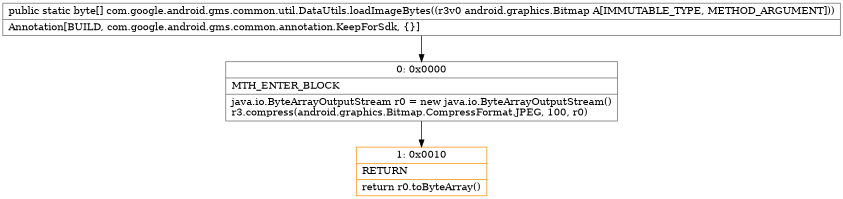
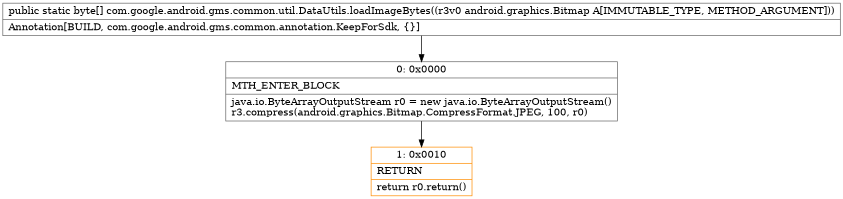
(422, 187) -> (422, 187)
